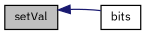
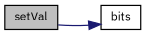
(86, 9) -> (73, 26)
